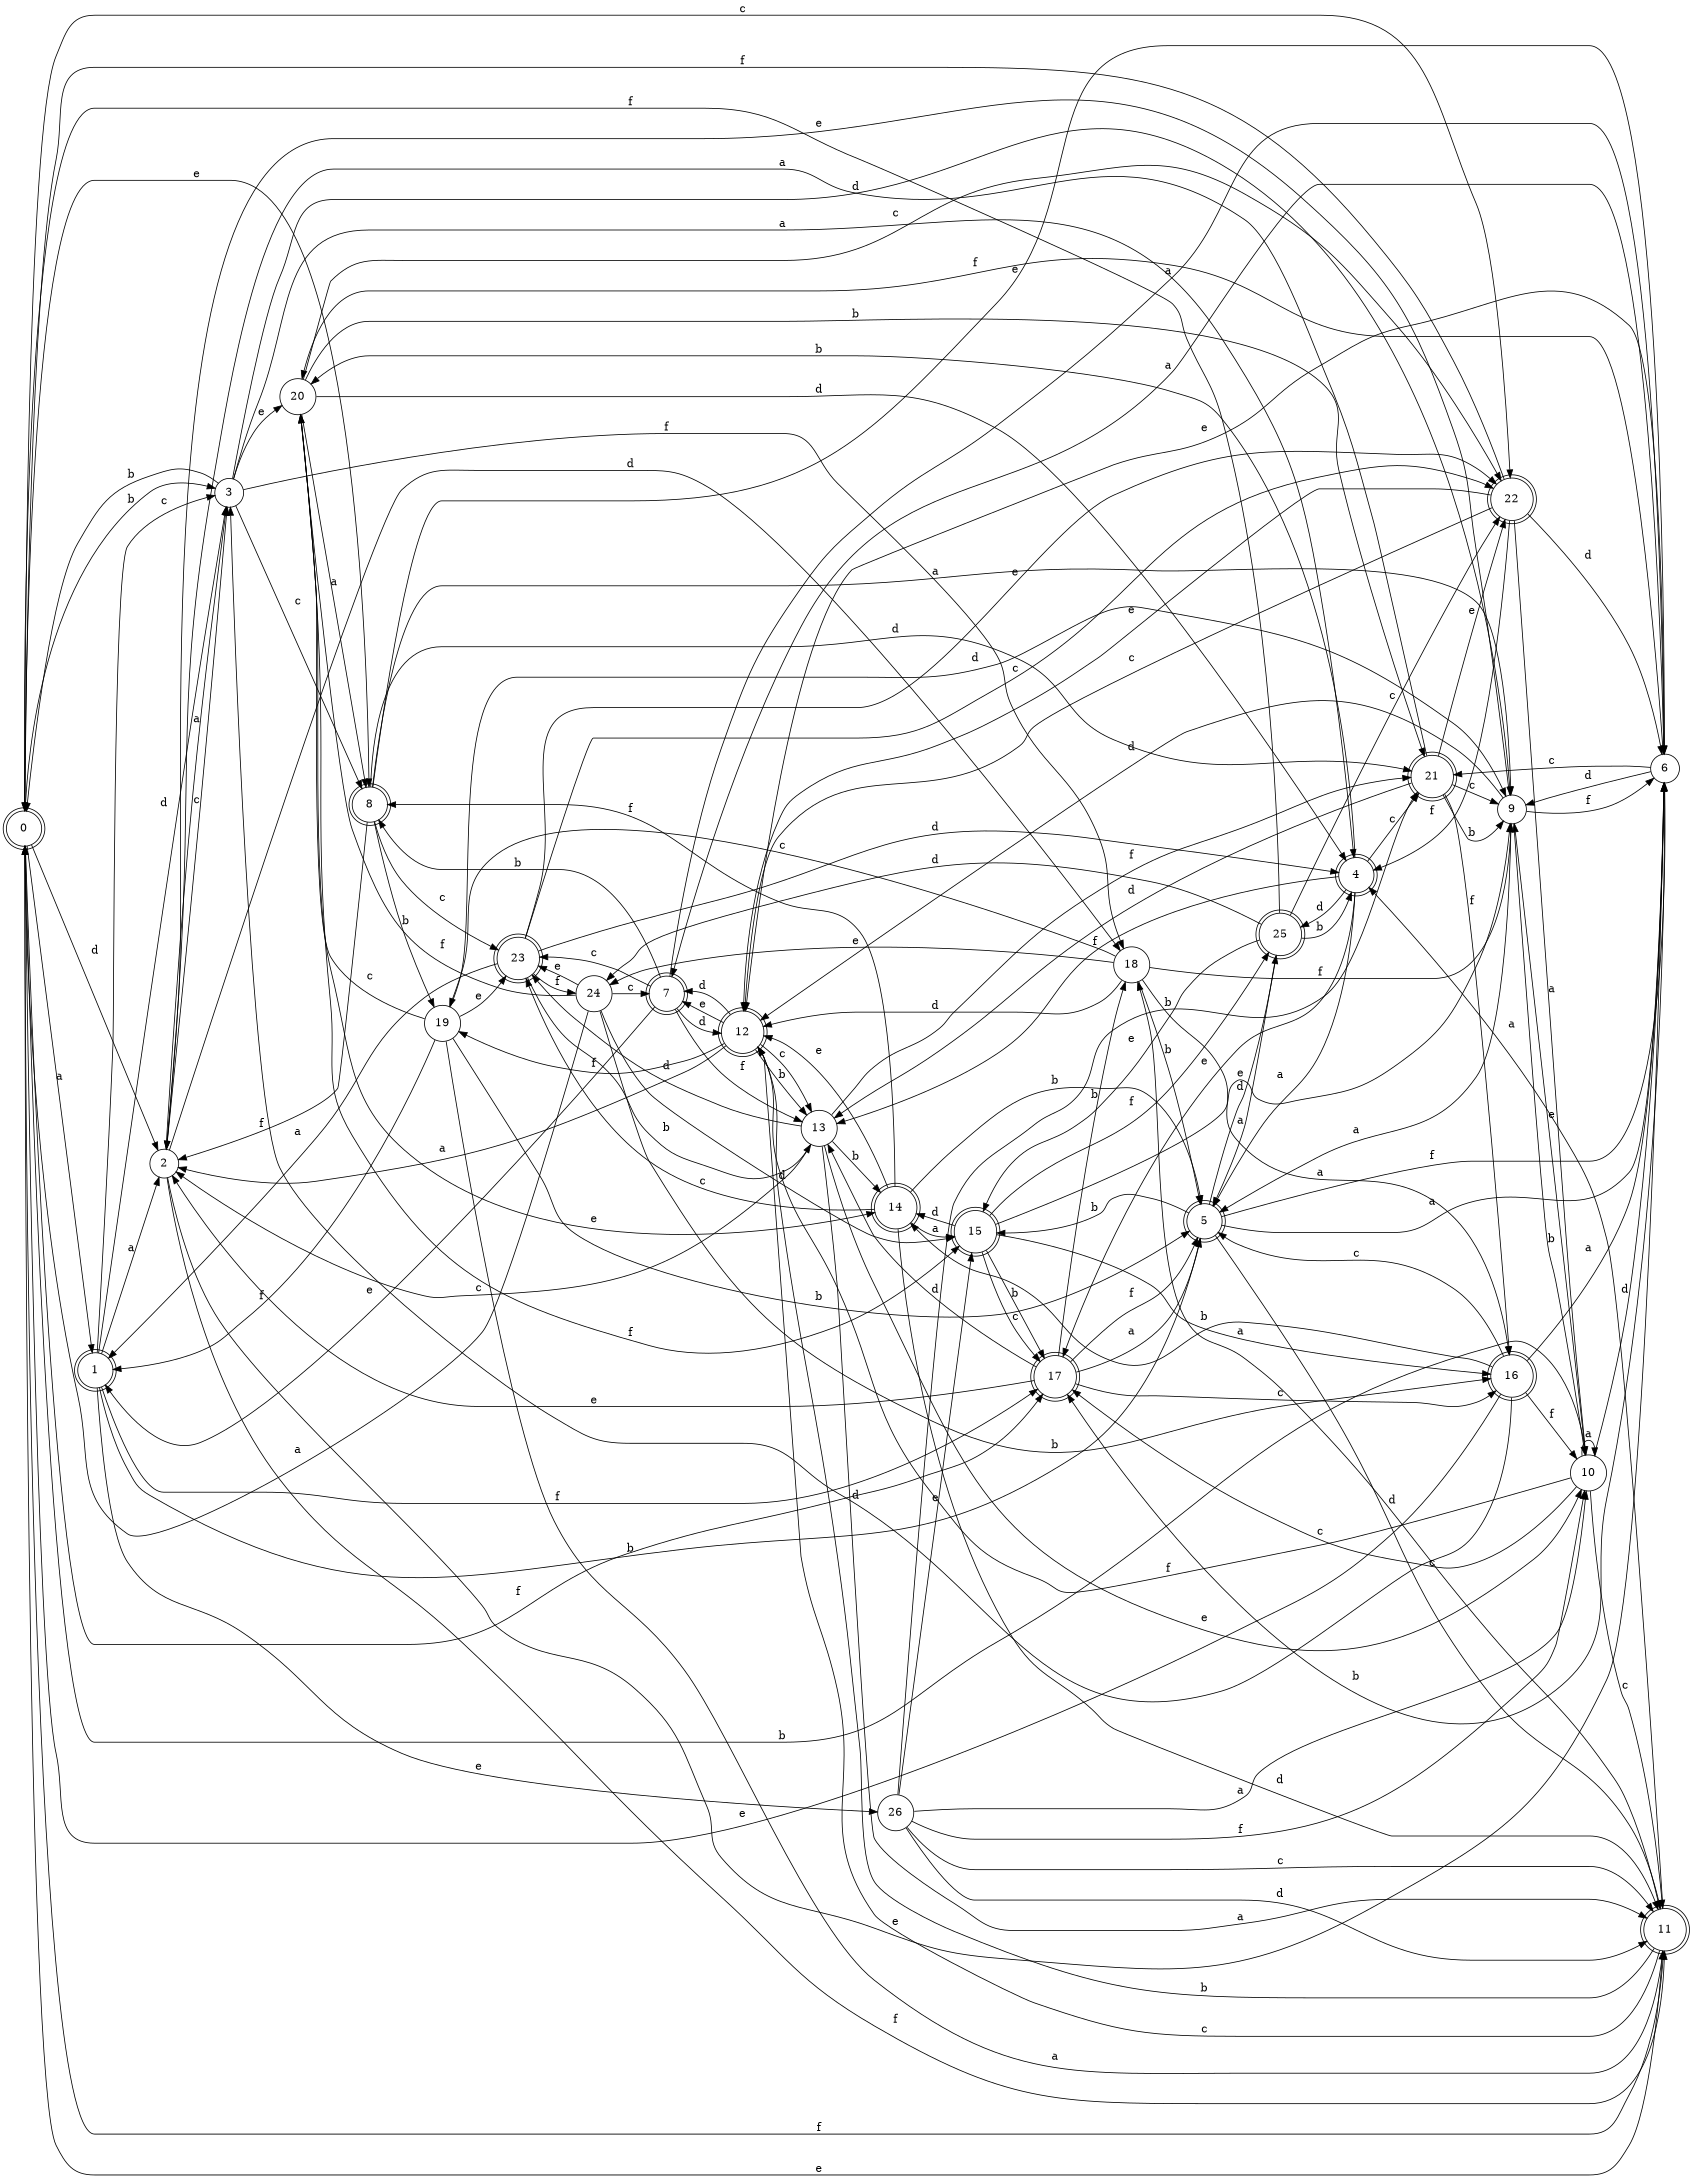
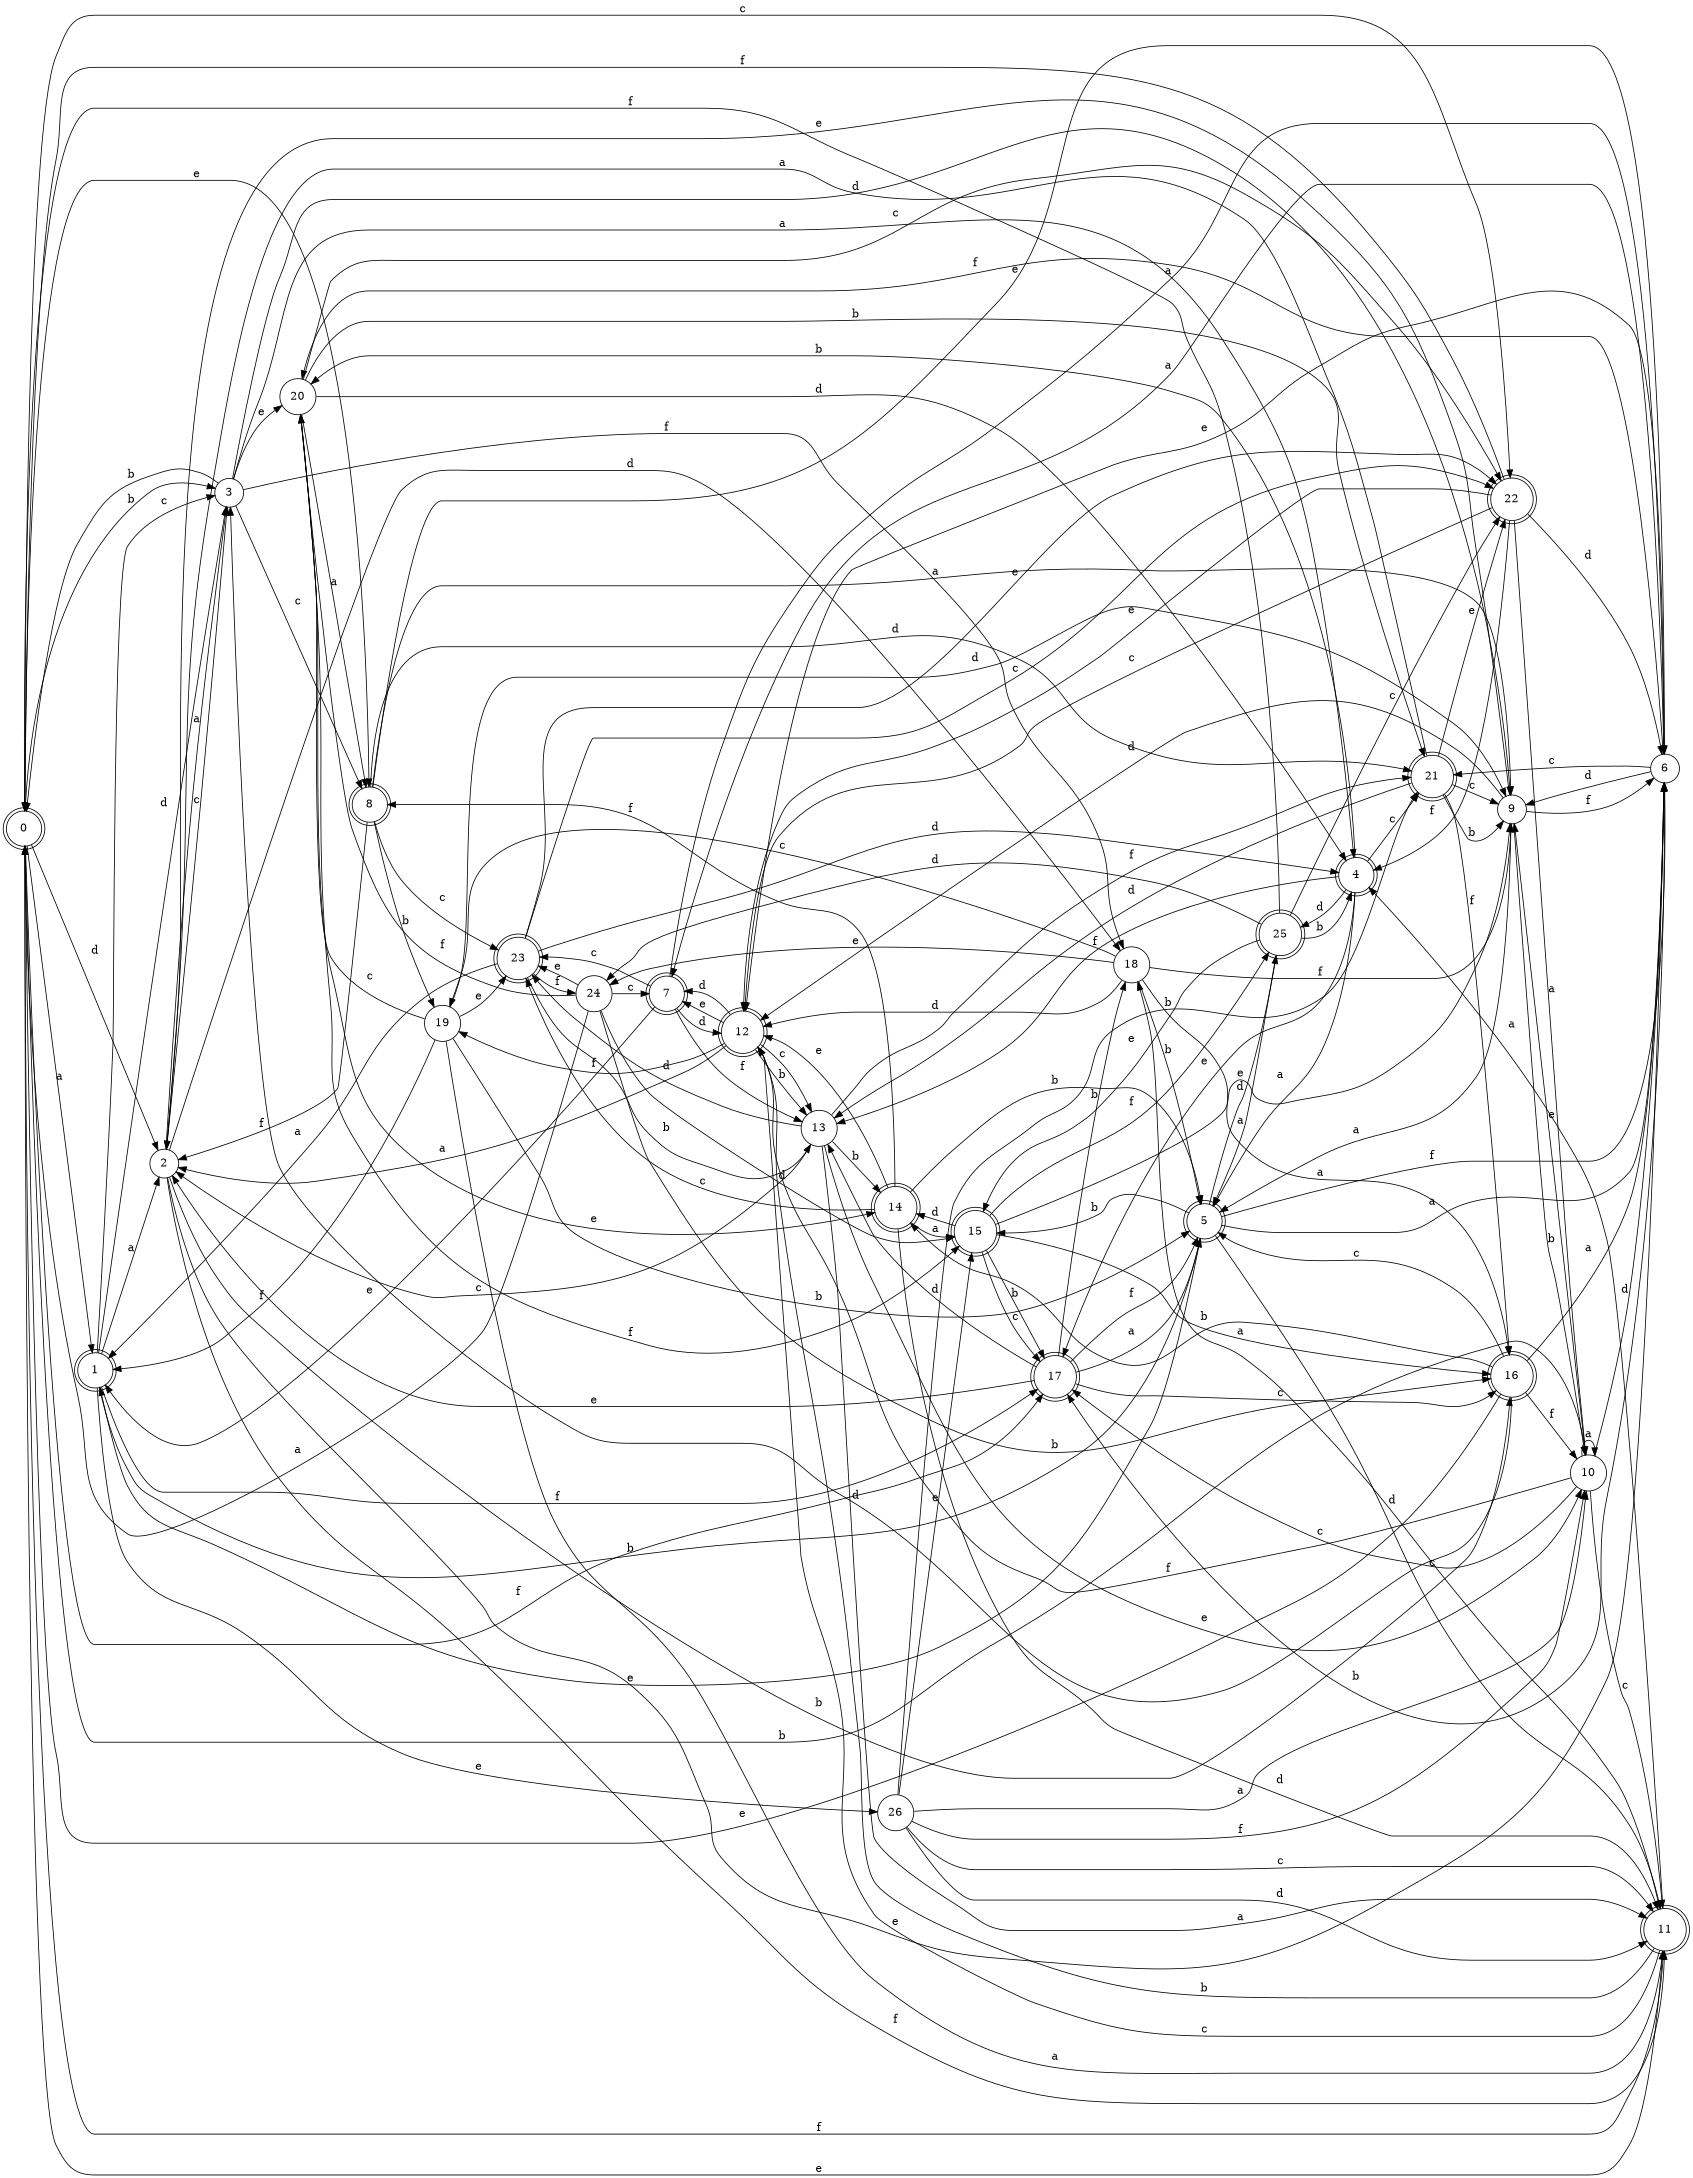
(532, 870) -> none
none -> (717, 1684)
none -> (833, 1725)
